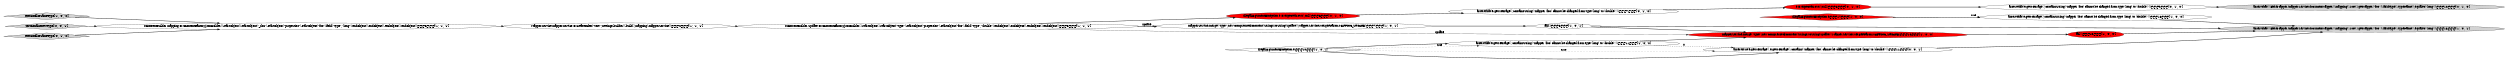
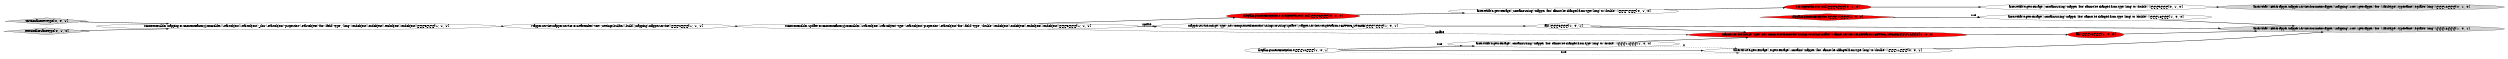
(47, 16) -> none
(1293, 50) -> (1293, 50)
